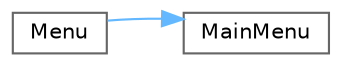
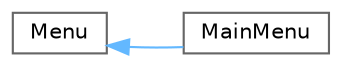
(135, 19) -> (156, 48)
